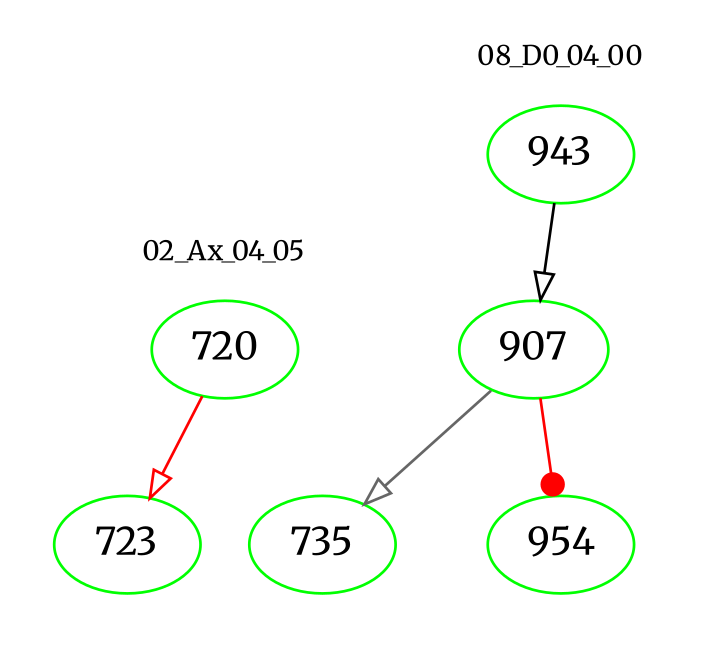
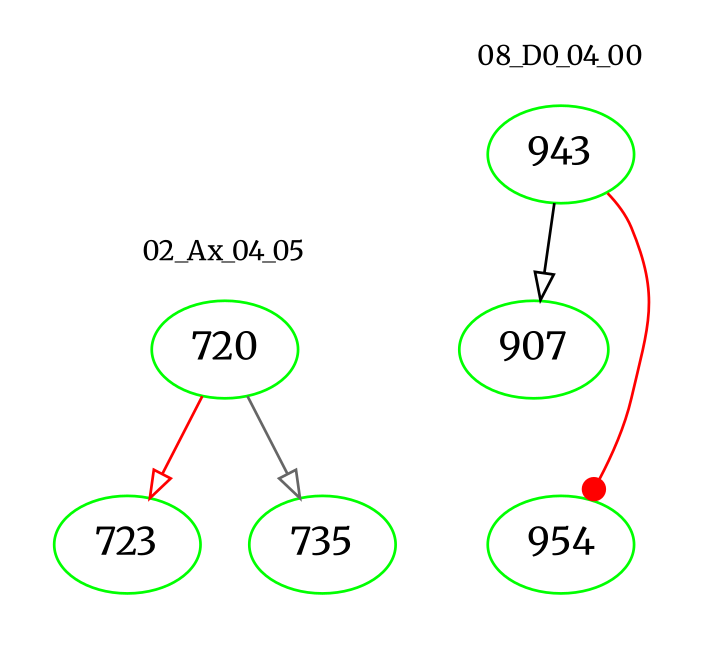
(456, 422) -> (267, 435)
(546, 436) -> (646, 335)
